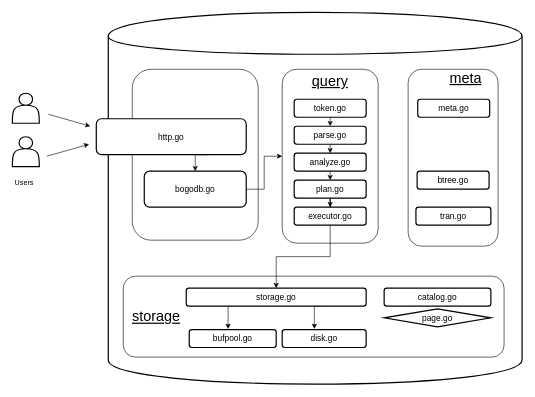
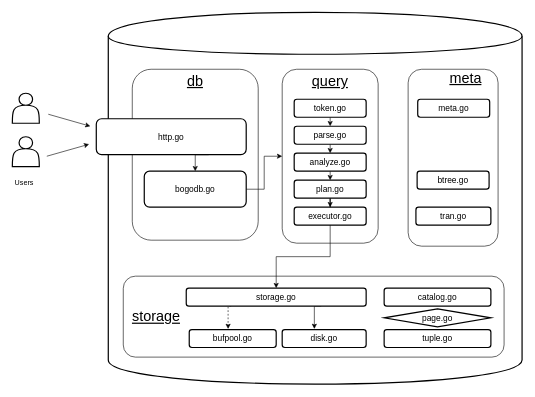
none -> (195, 81)
(228, 315) -> (228, 315)
none -> (438, 339)
